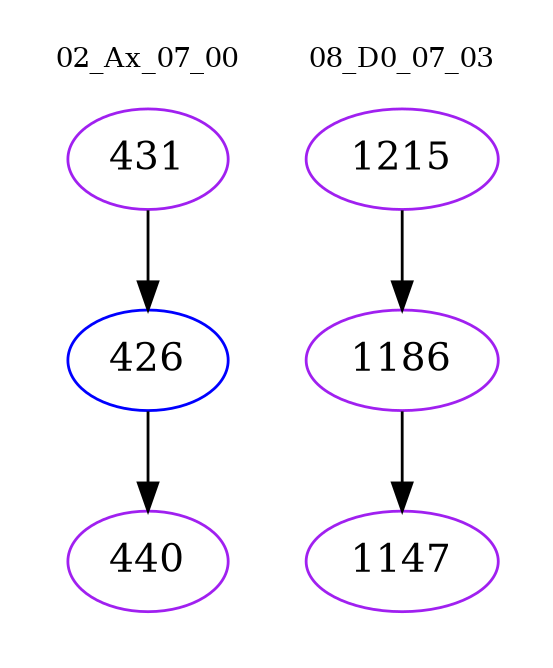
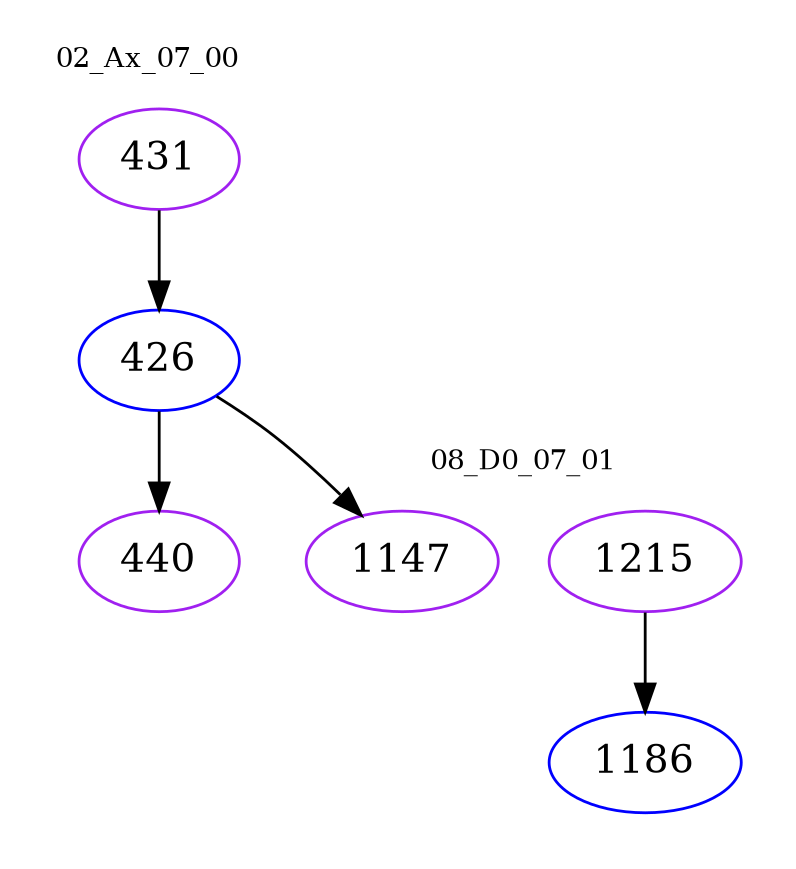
(402, 60) -> (524, 462)
(402, 360) -> (645, 763)
(402, 447) -> (303, 460)
